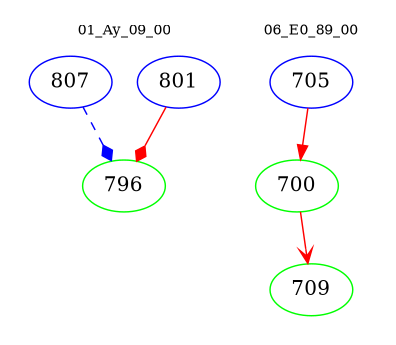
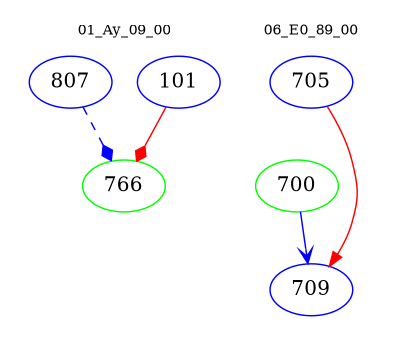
(179, 82) -> (179, 82)
(305, 127) -> (356, 179)
(124, 186) -> (124, 186)
(303, 230) -> (303, 230)
(311, 290) -> (311, 290)
